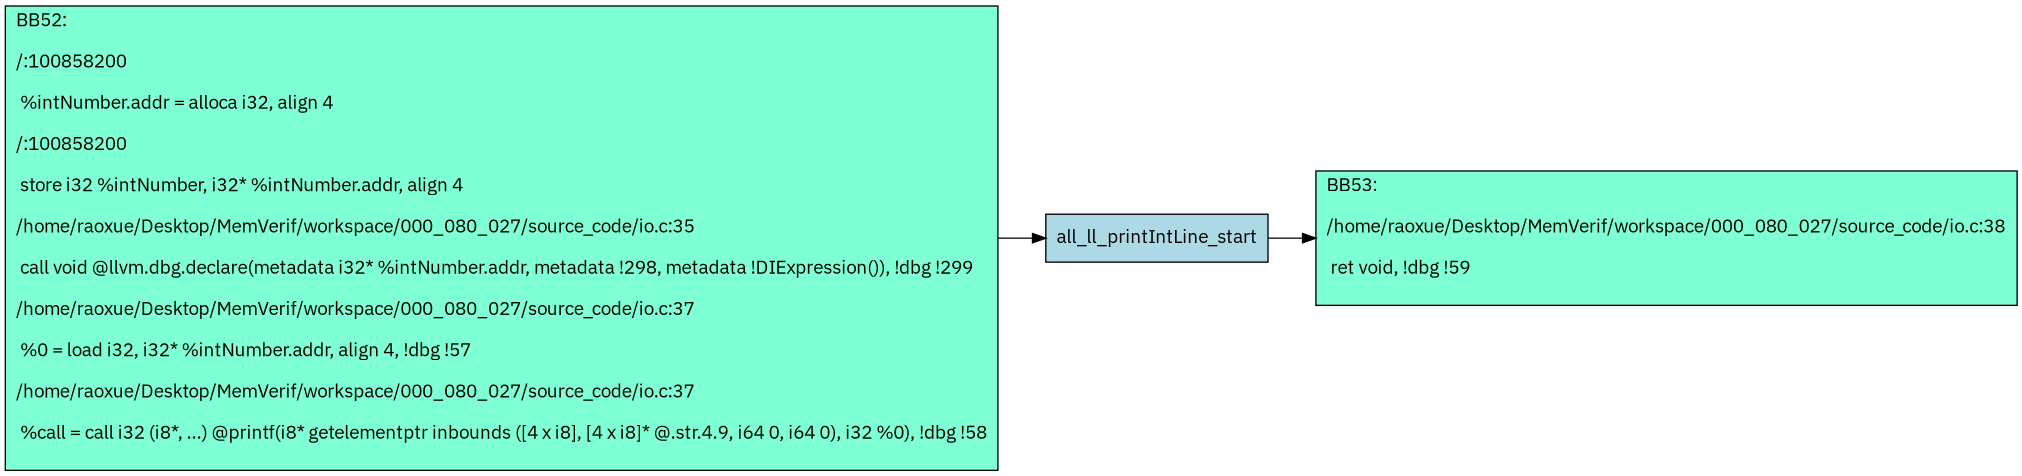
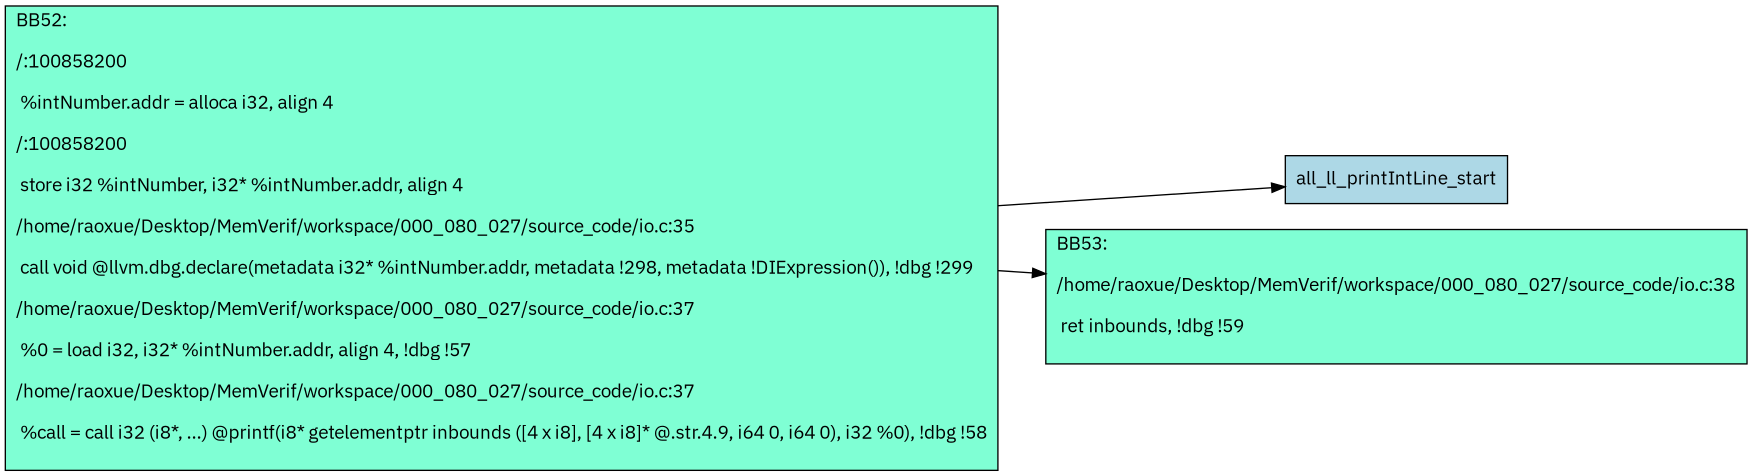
(1285, 238) -> (1015, 272)
(1399, 268) -> (1151, 327)
